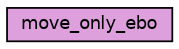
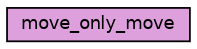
(90, 25) -> (98, 25)
